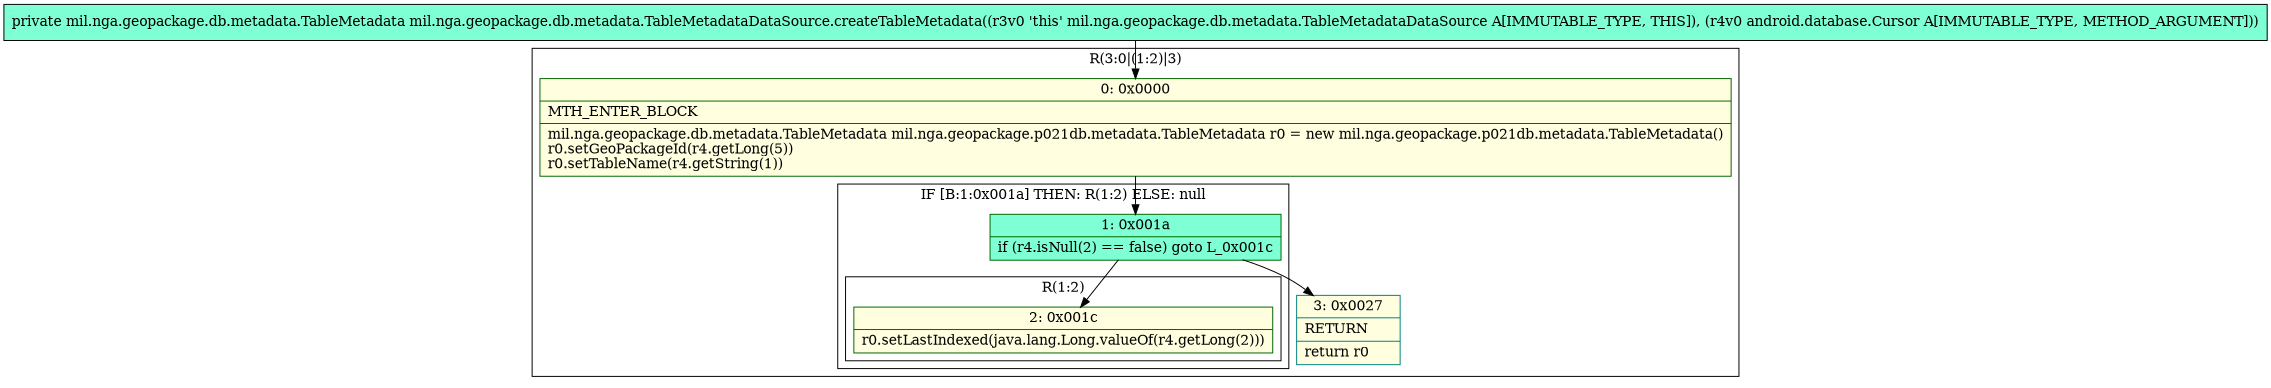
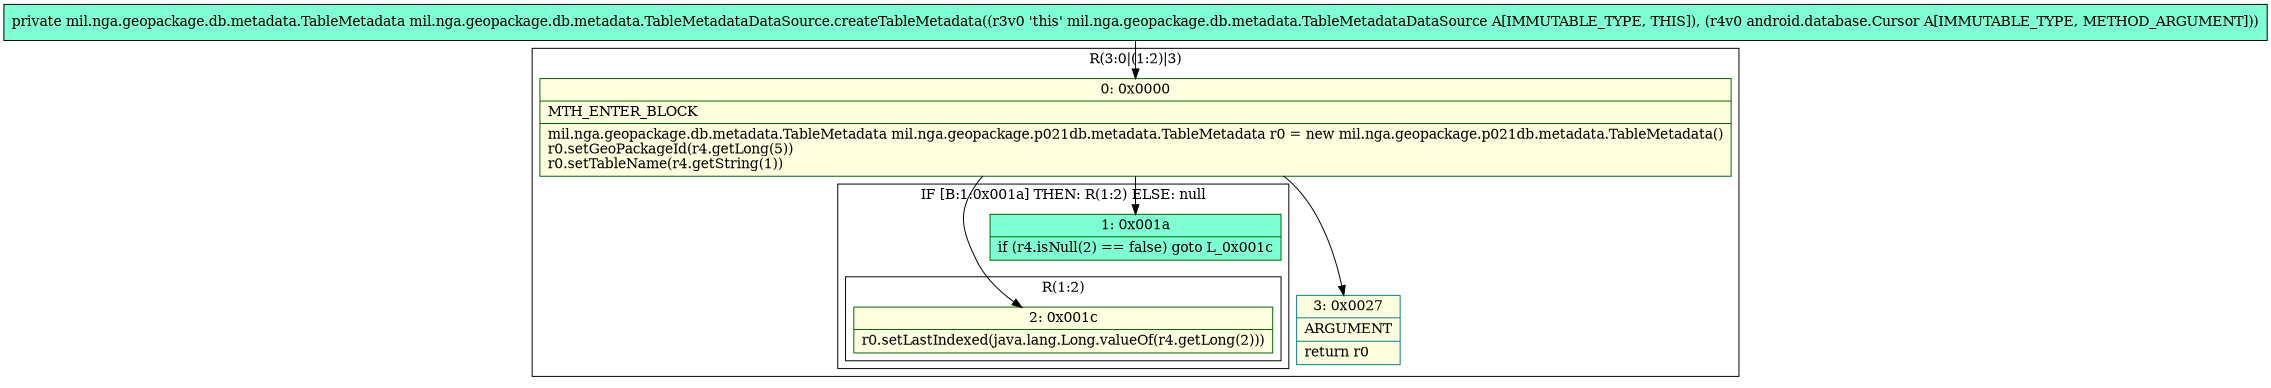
(1272, 271) -> (1322, 226)
(1100, 283) -> (969, 244)
(1336, 329) -> (1348, 329)
